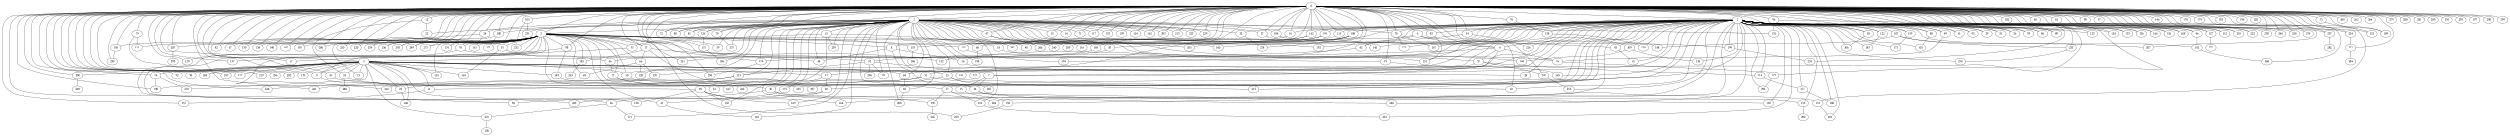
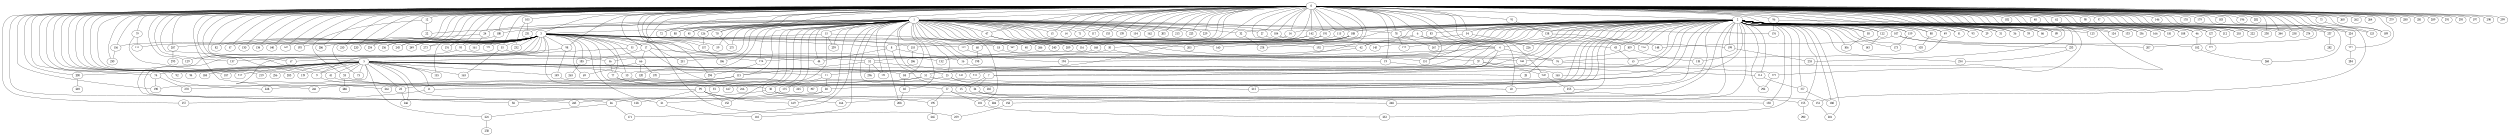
(1392, 14) -> (1259, 38)
(1129, 50) -> (1267, 58)
